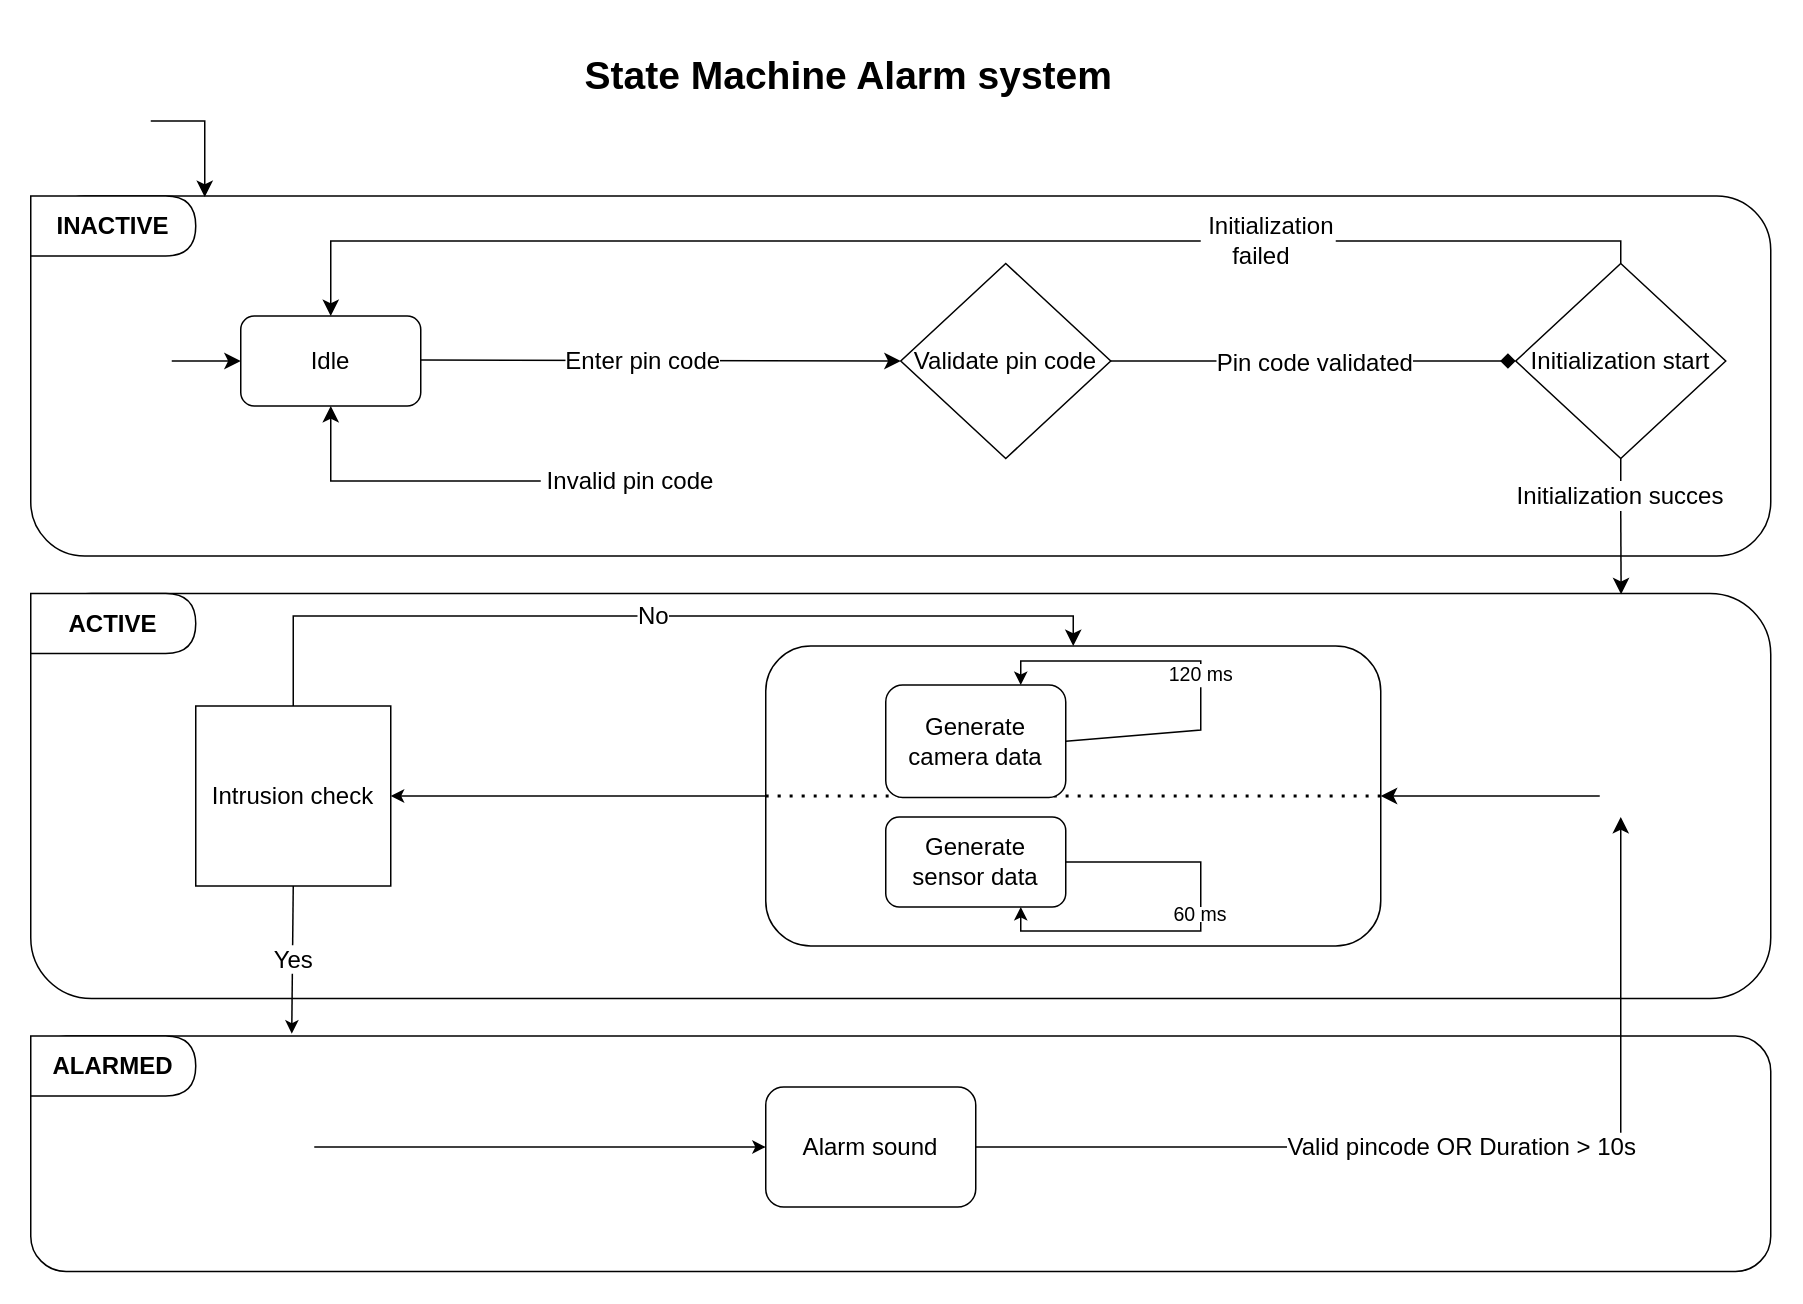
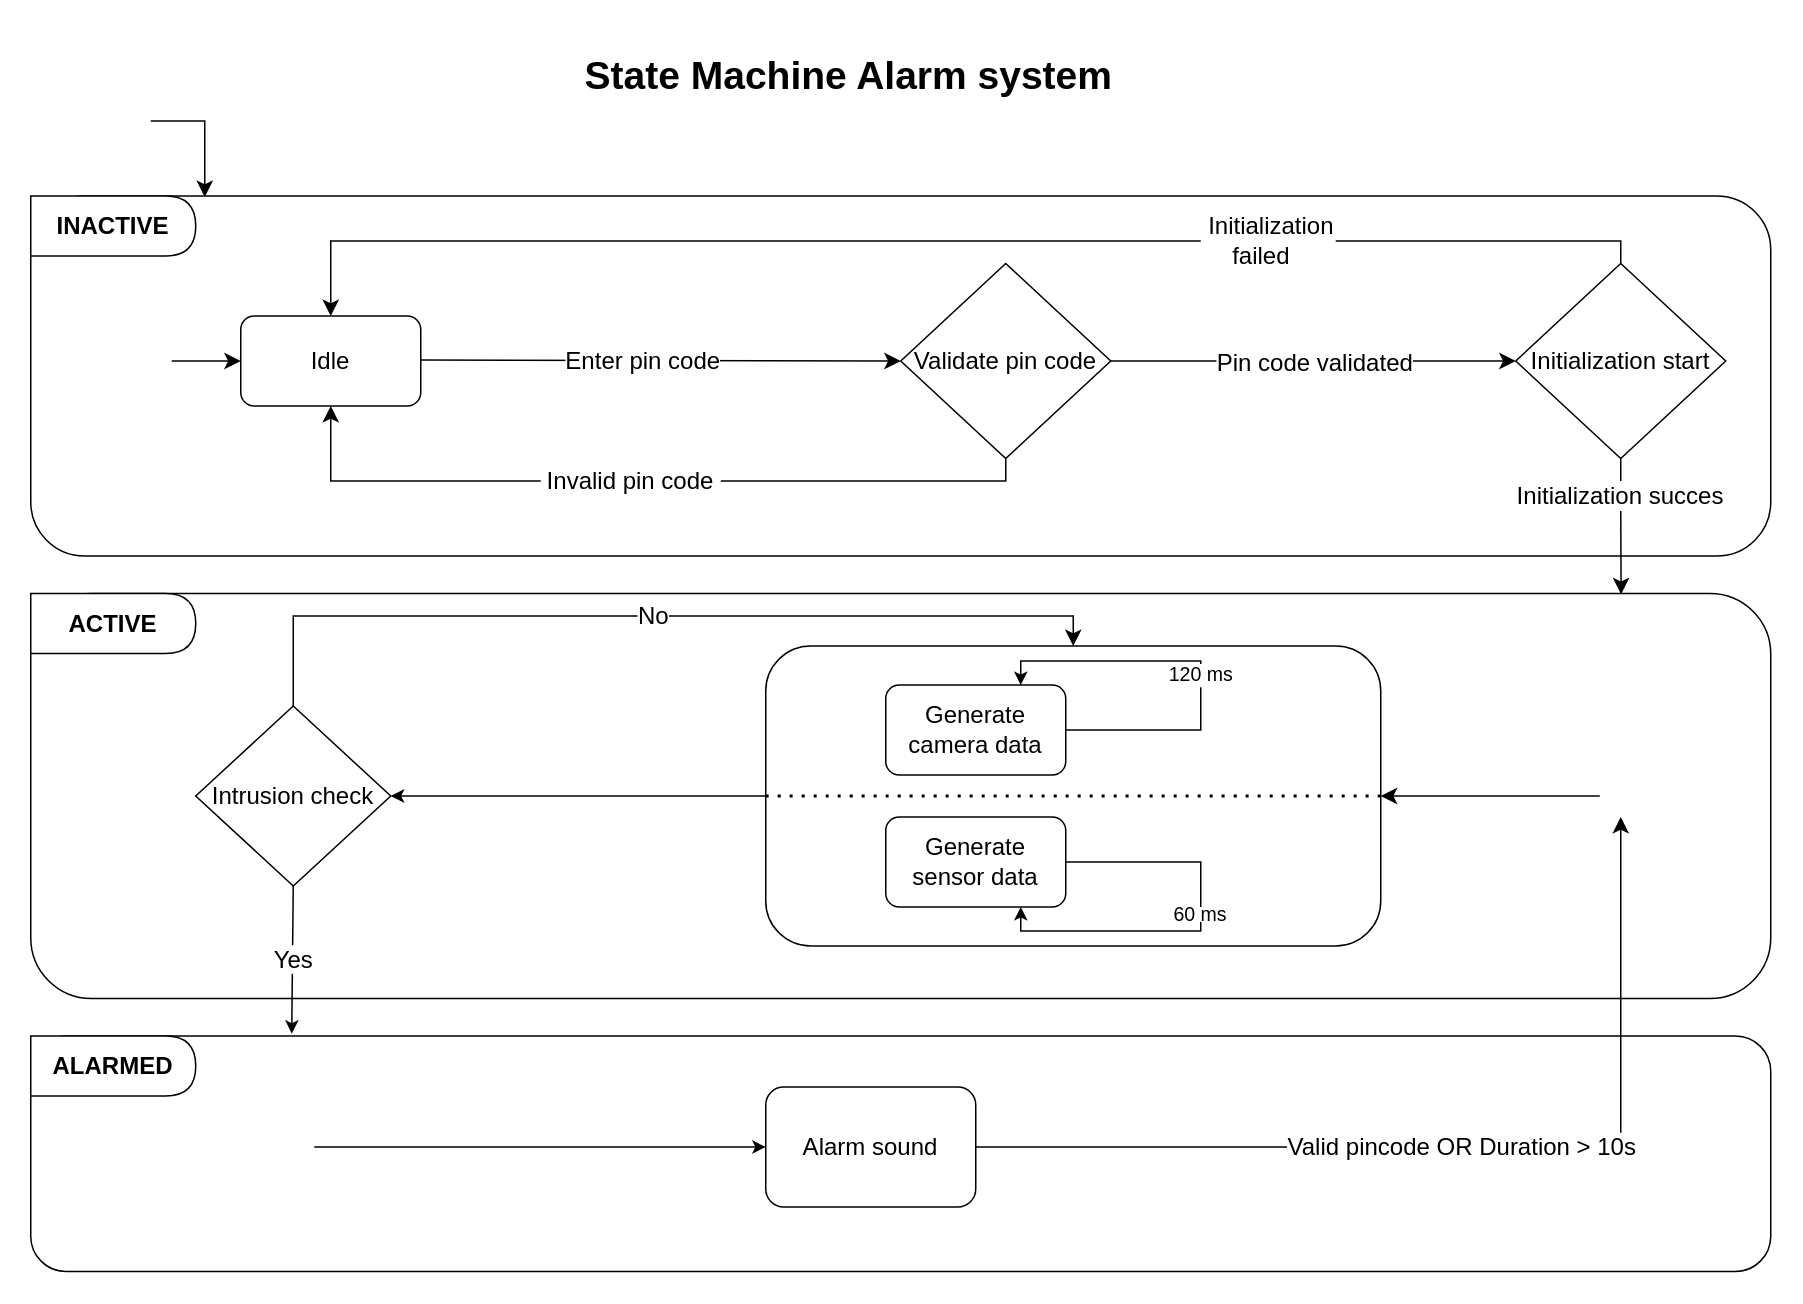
(1500, 361) -> (1501, 361)
none -> (874, 481)
(976, 741) -> (976, 730)
(293, 796) -> (293, 796)
